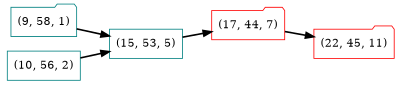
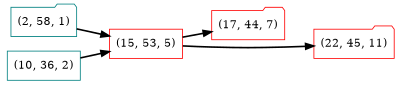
(44, 22) -> (44, 22)
(295, 33) -> (244, 48)
(146, 44) -> (146, 44)
(44, 66) -> (44, 66)
